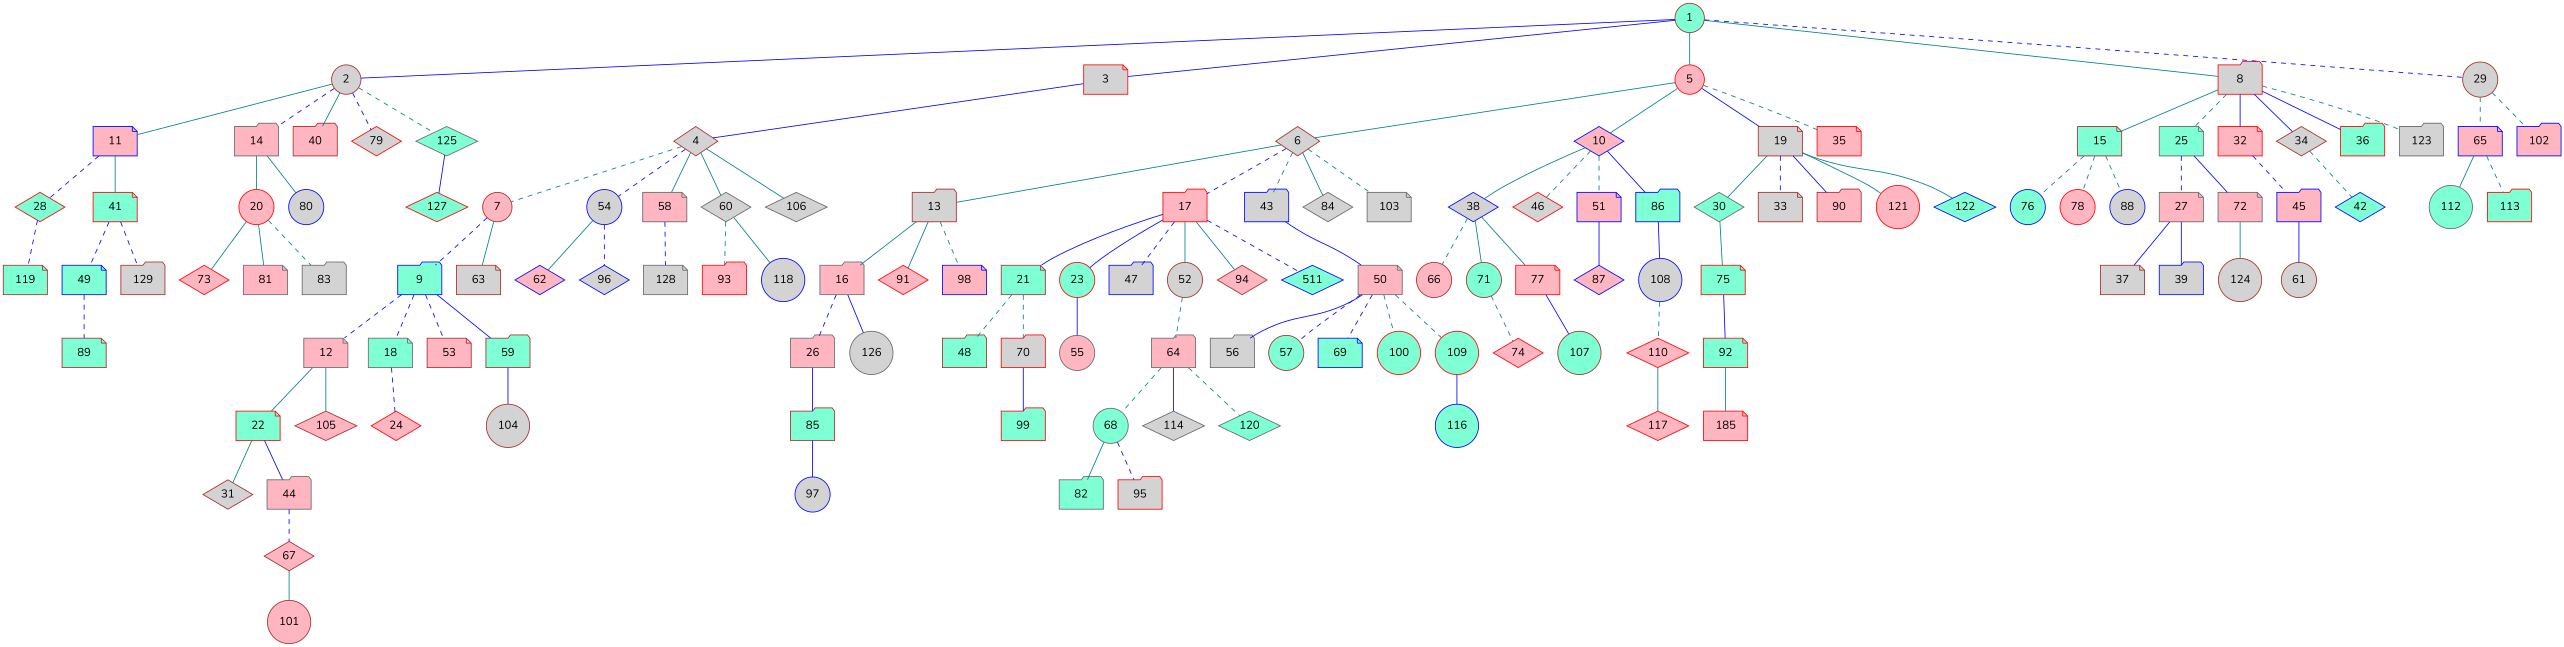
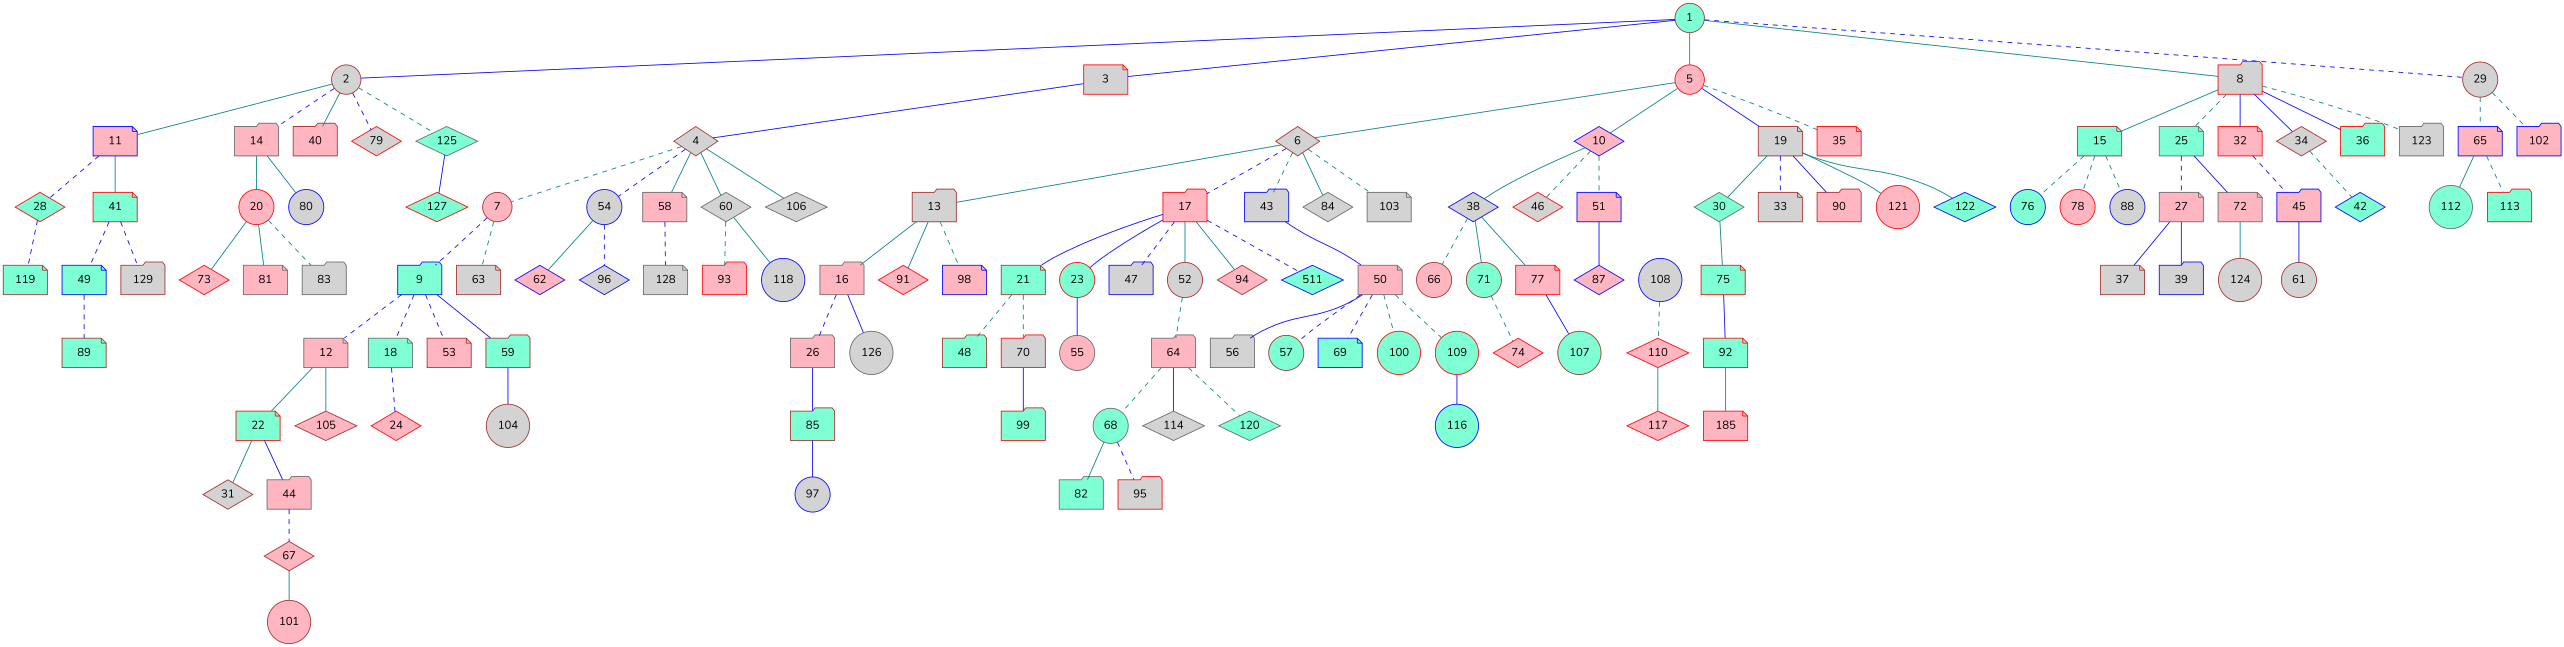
(1658, 207) -> none
(488, 243) -> (488, 243)
